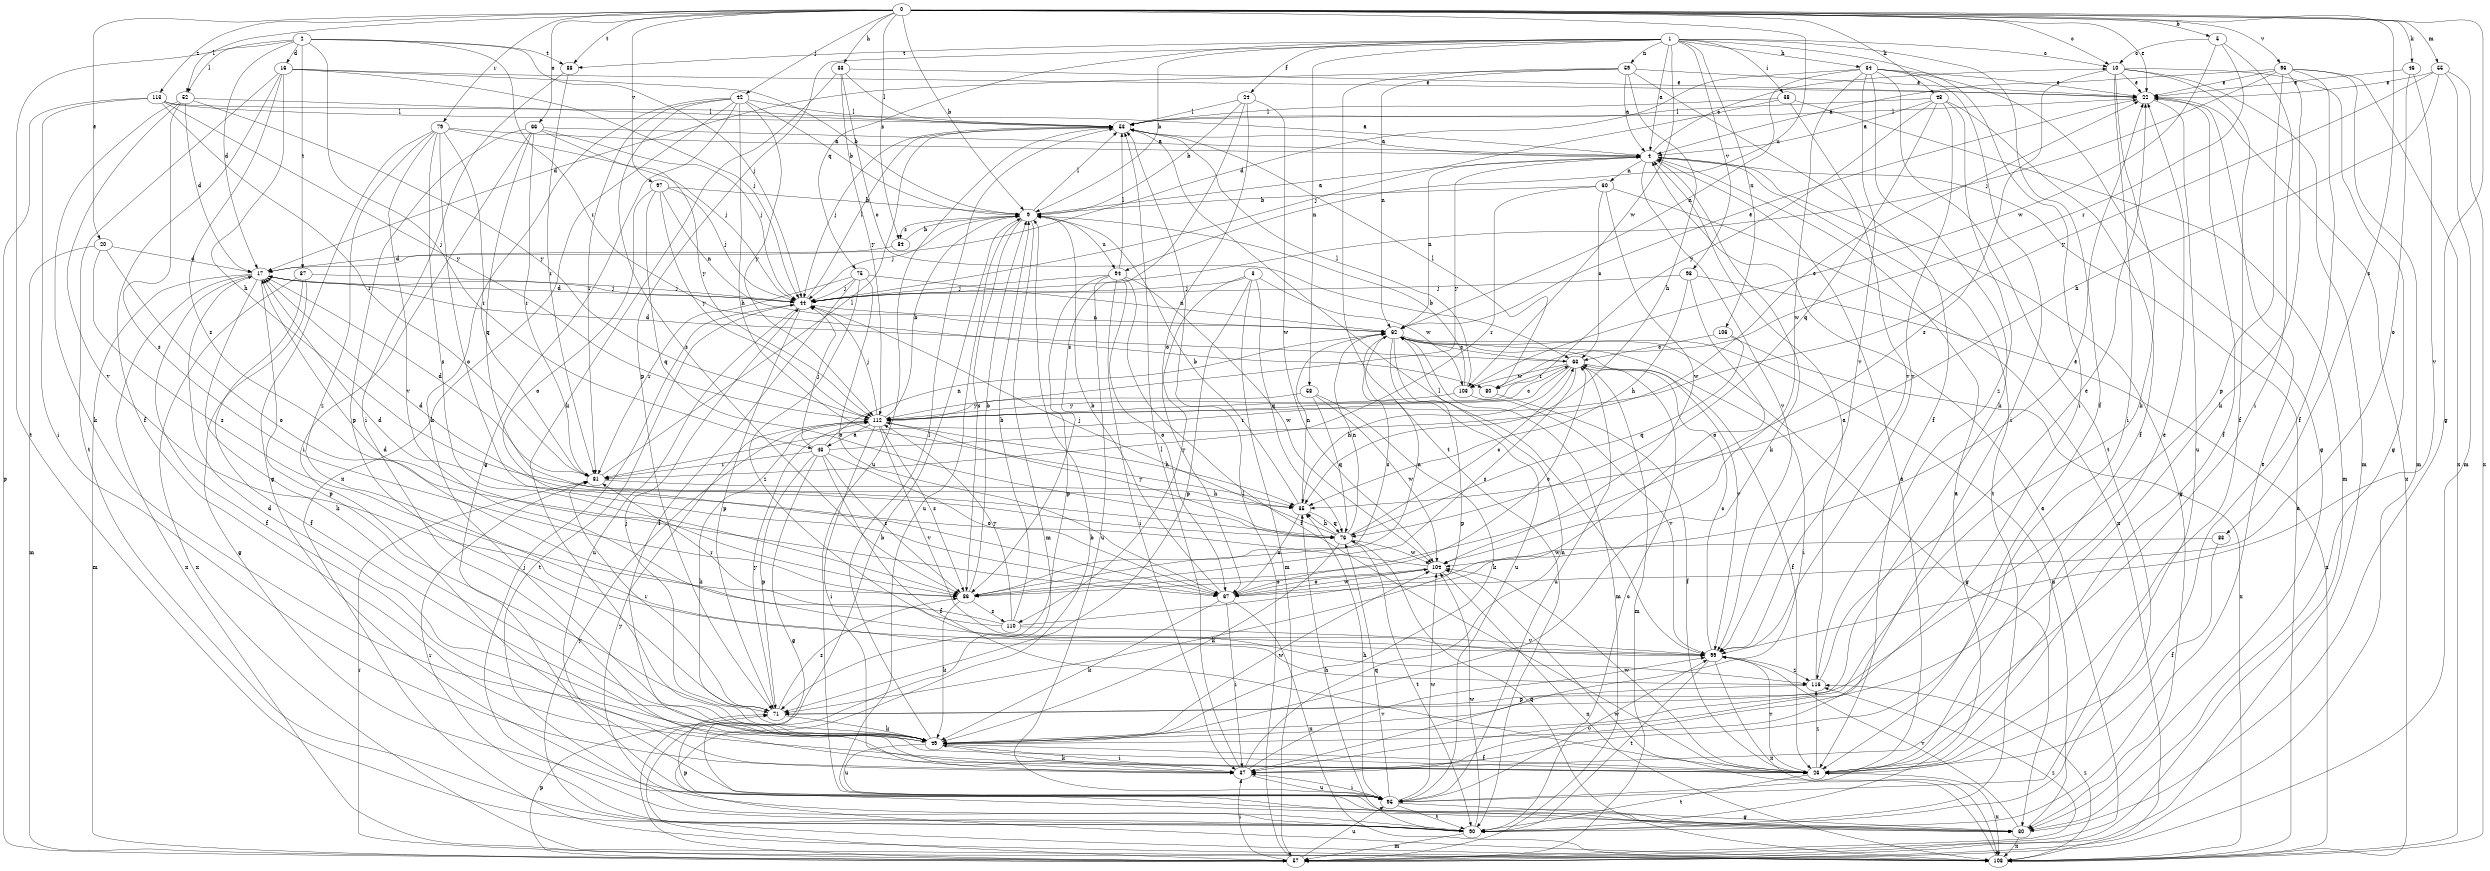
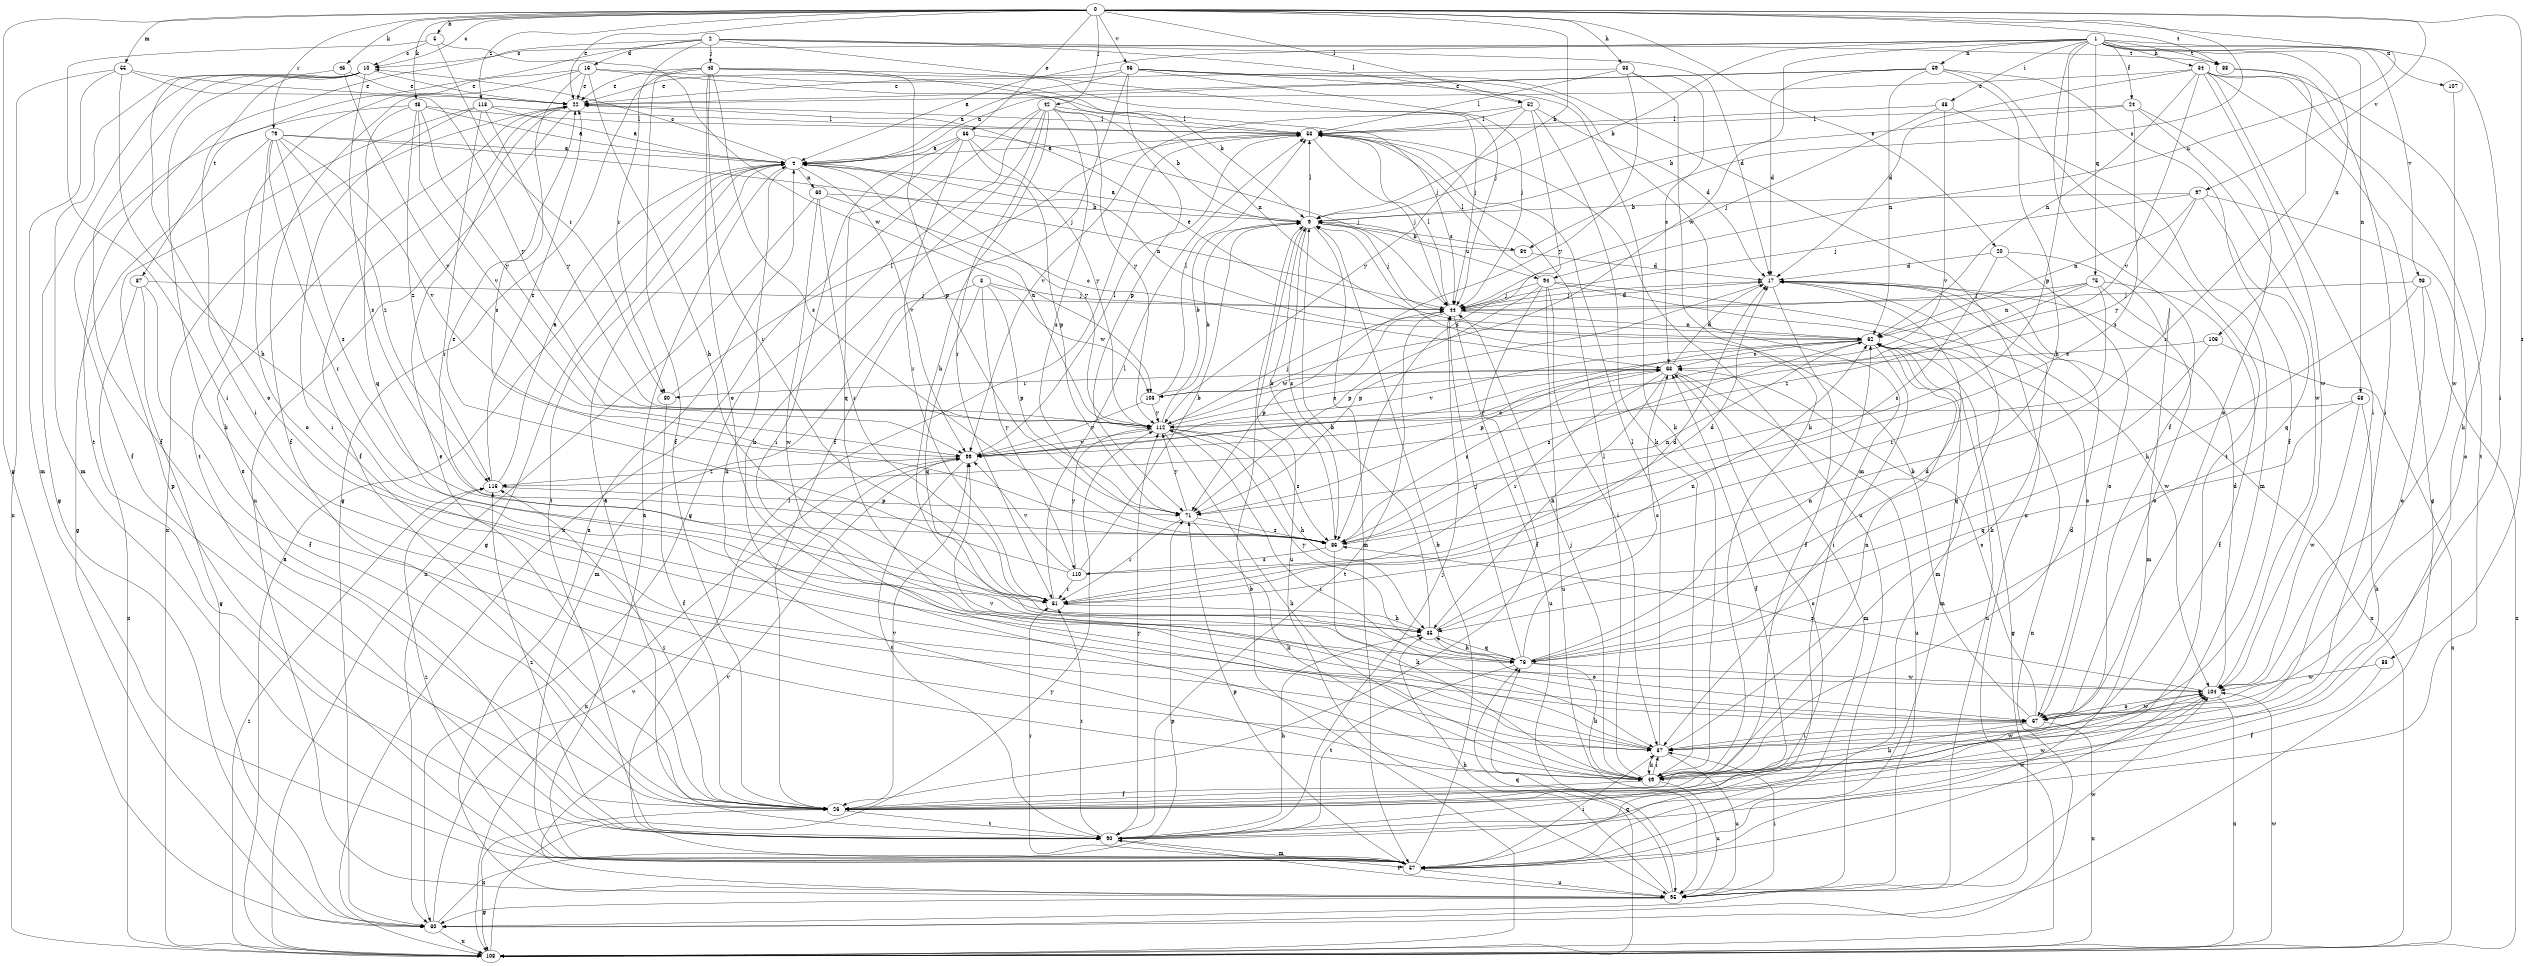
none -> (2453, 87)
(850, 435) -> (1009, 267)
(1772, 513) -> (1416, 794)
none -> (617, 822)
